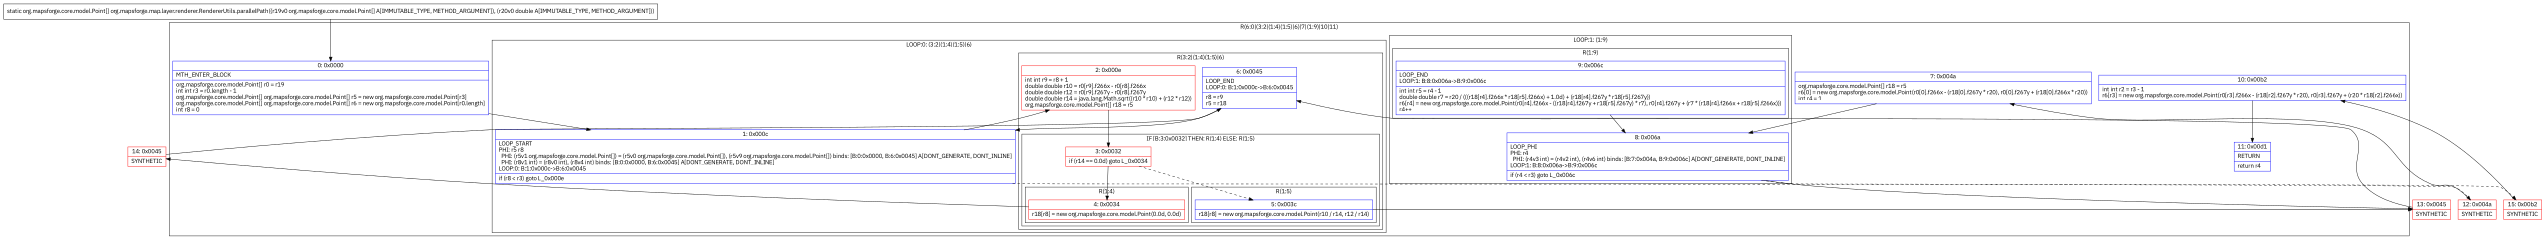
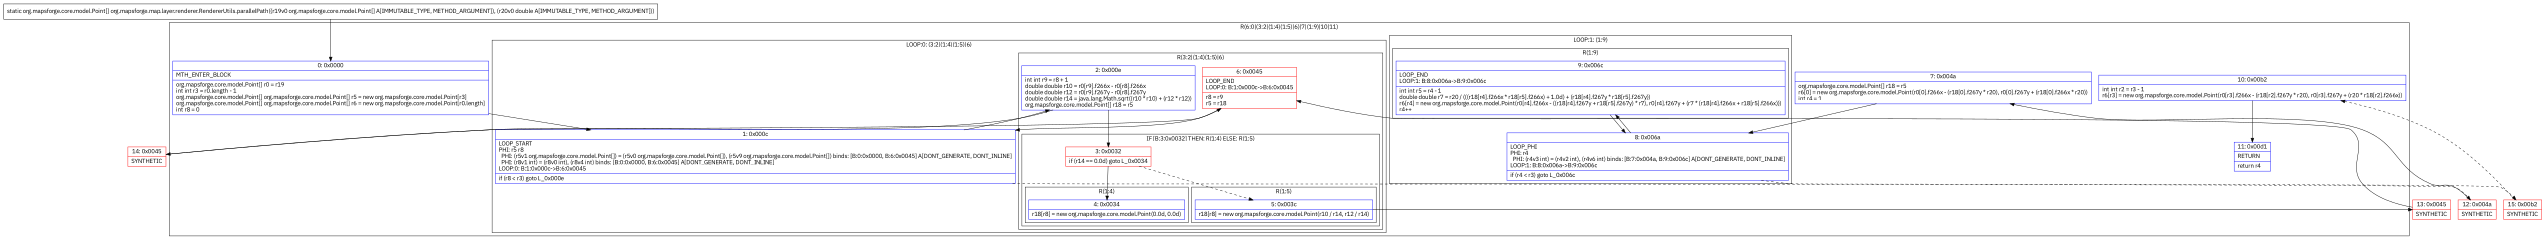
(1108, 88) -> (1108, 88)
(1250, 88) -> (1250, 88)
(2439, 135) -> (2439, 135)
(599, 190) -> (612, 128)
(2086, 200) -> (1625, 125)
(1107, 210) -> (1107, 210)
